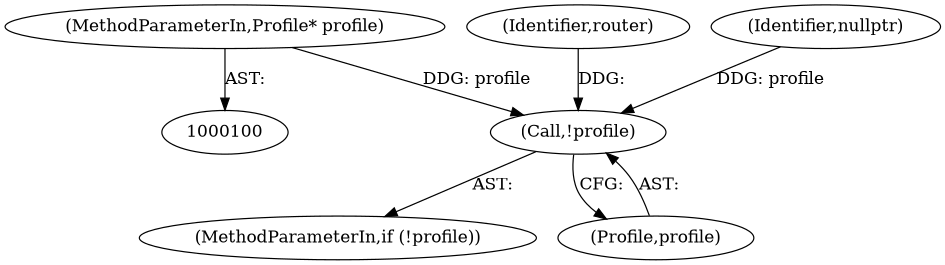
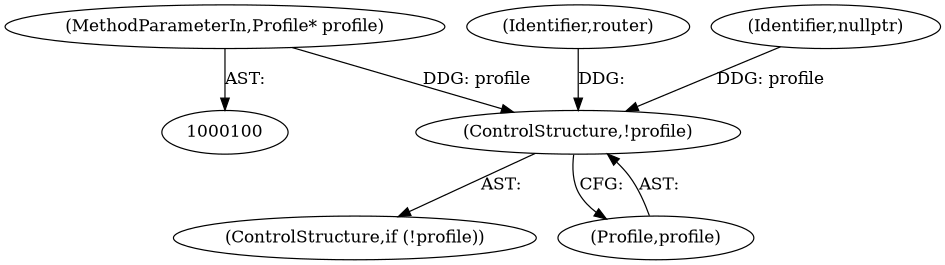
(578, 132) -> (578, 132)
(338, 238) -> (355, 238)
